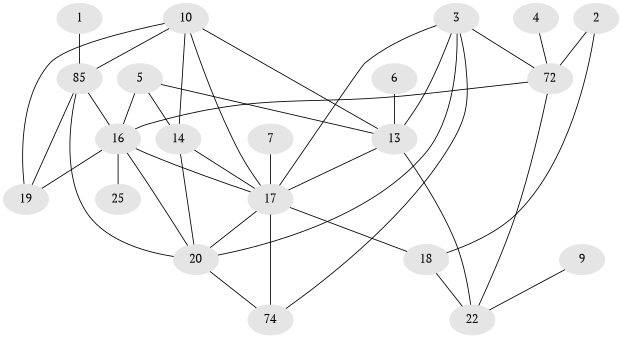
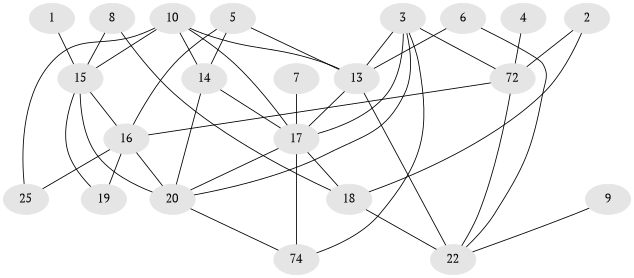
none -> (112, 18)
(49, 65) -> (47, 69)
(80, 79) -> (80, 79)
none -> (535, 129)
(193, 171) -> none
